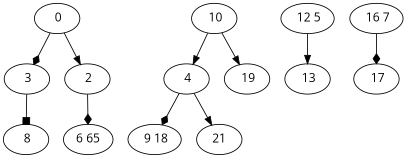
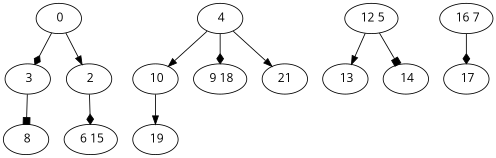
(202, 45) -> (191, 46)
none -> (406, 79)
(88, 139) -> (91, 139)
